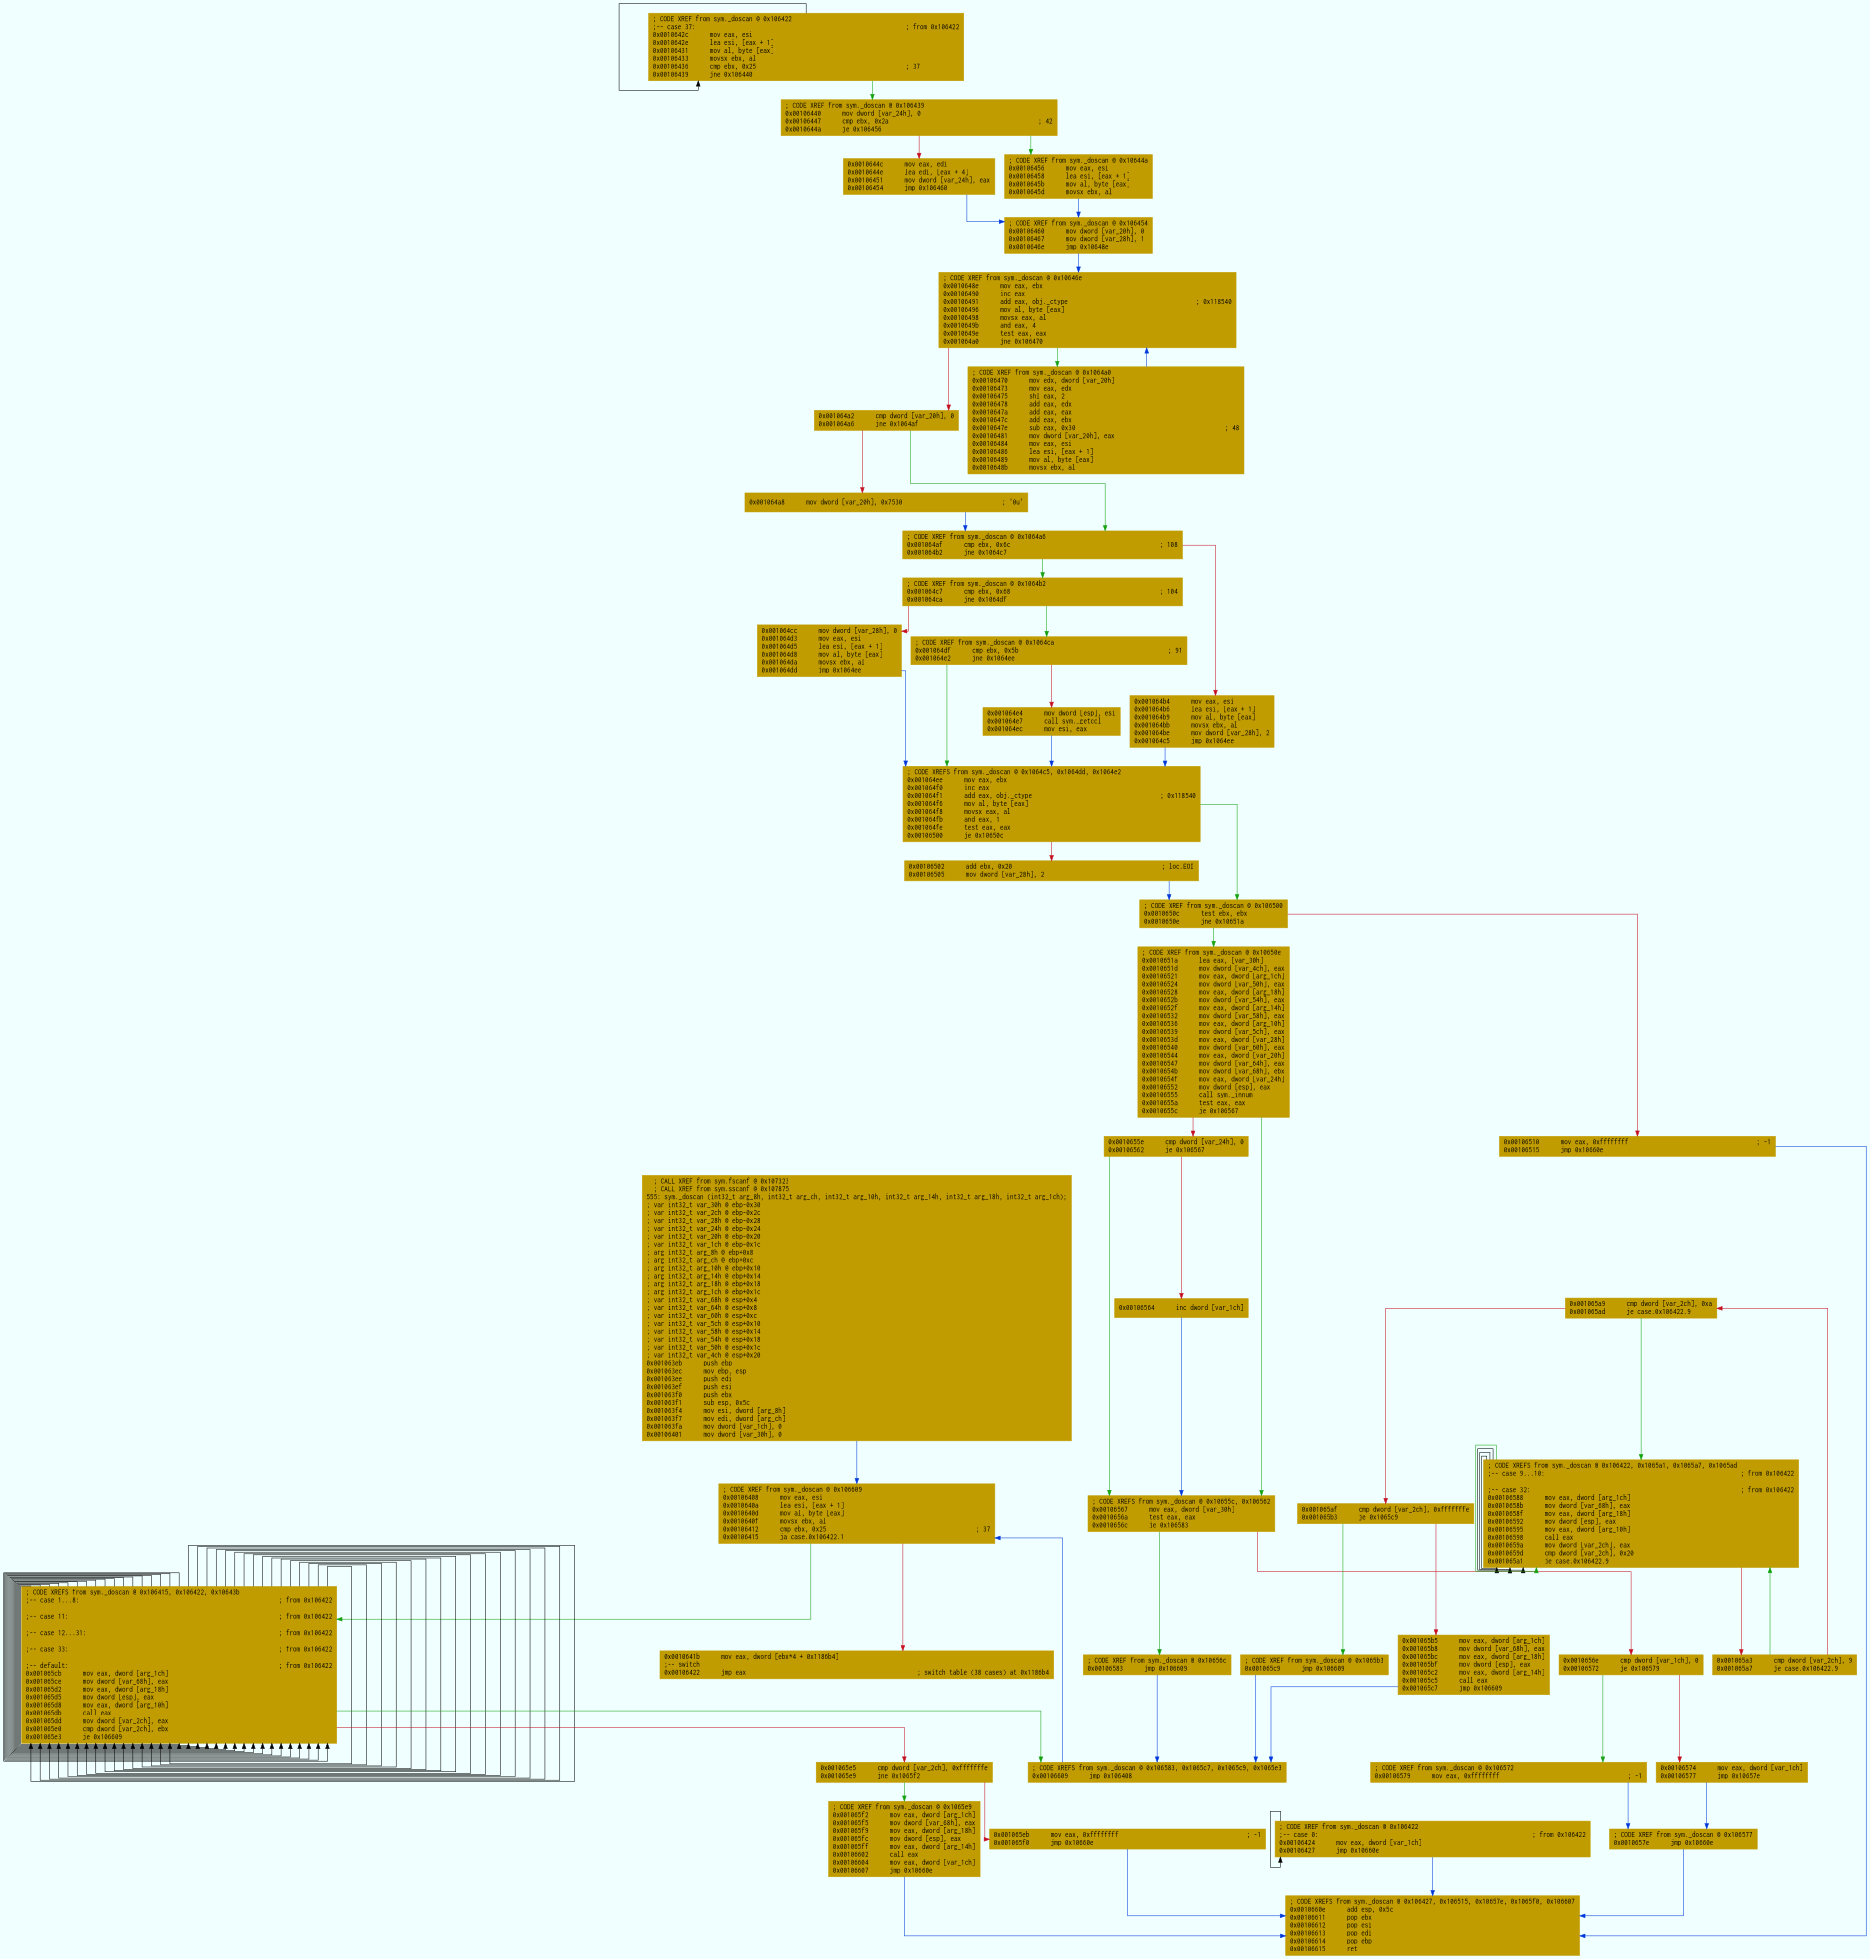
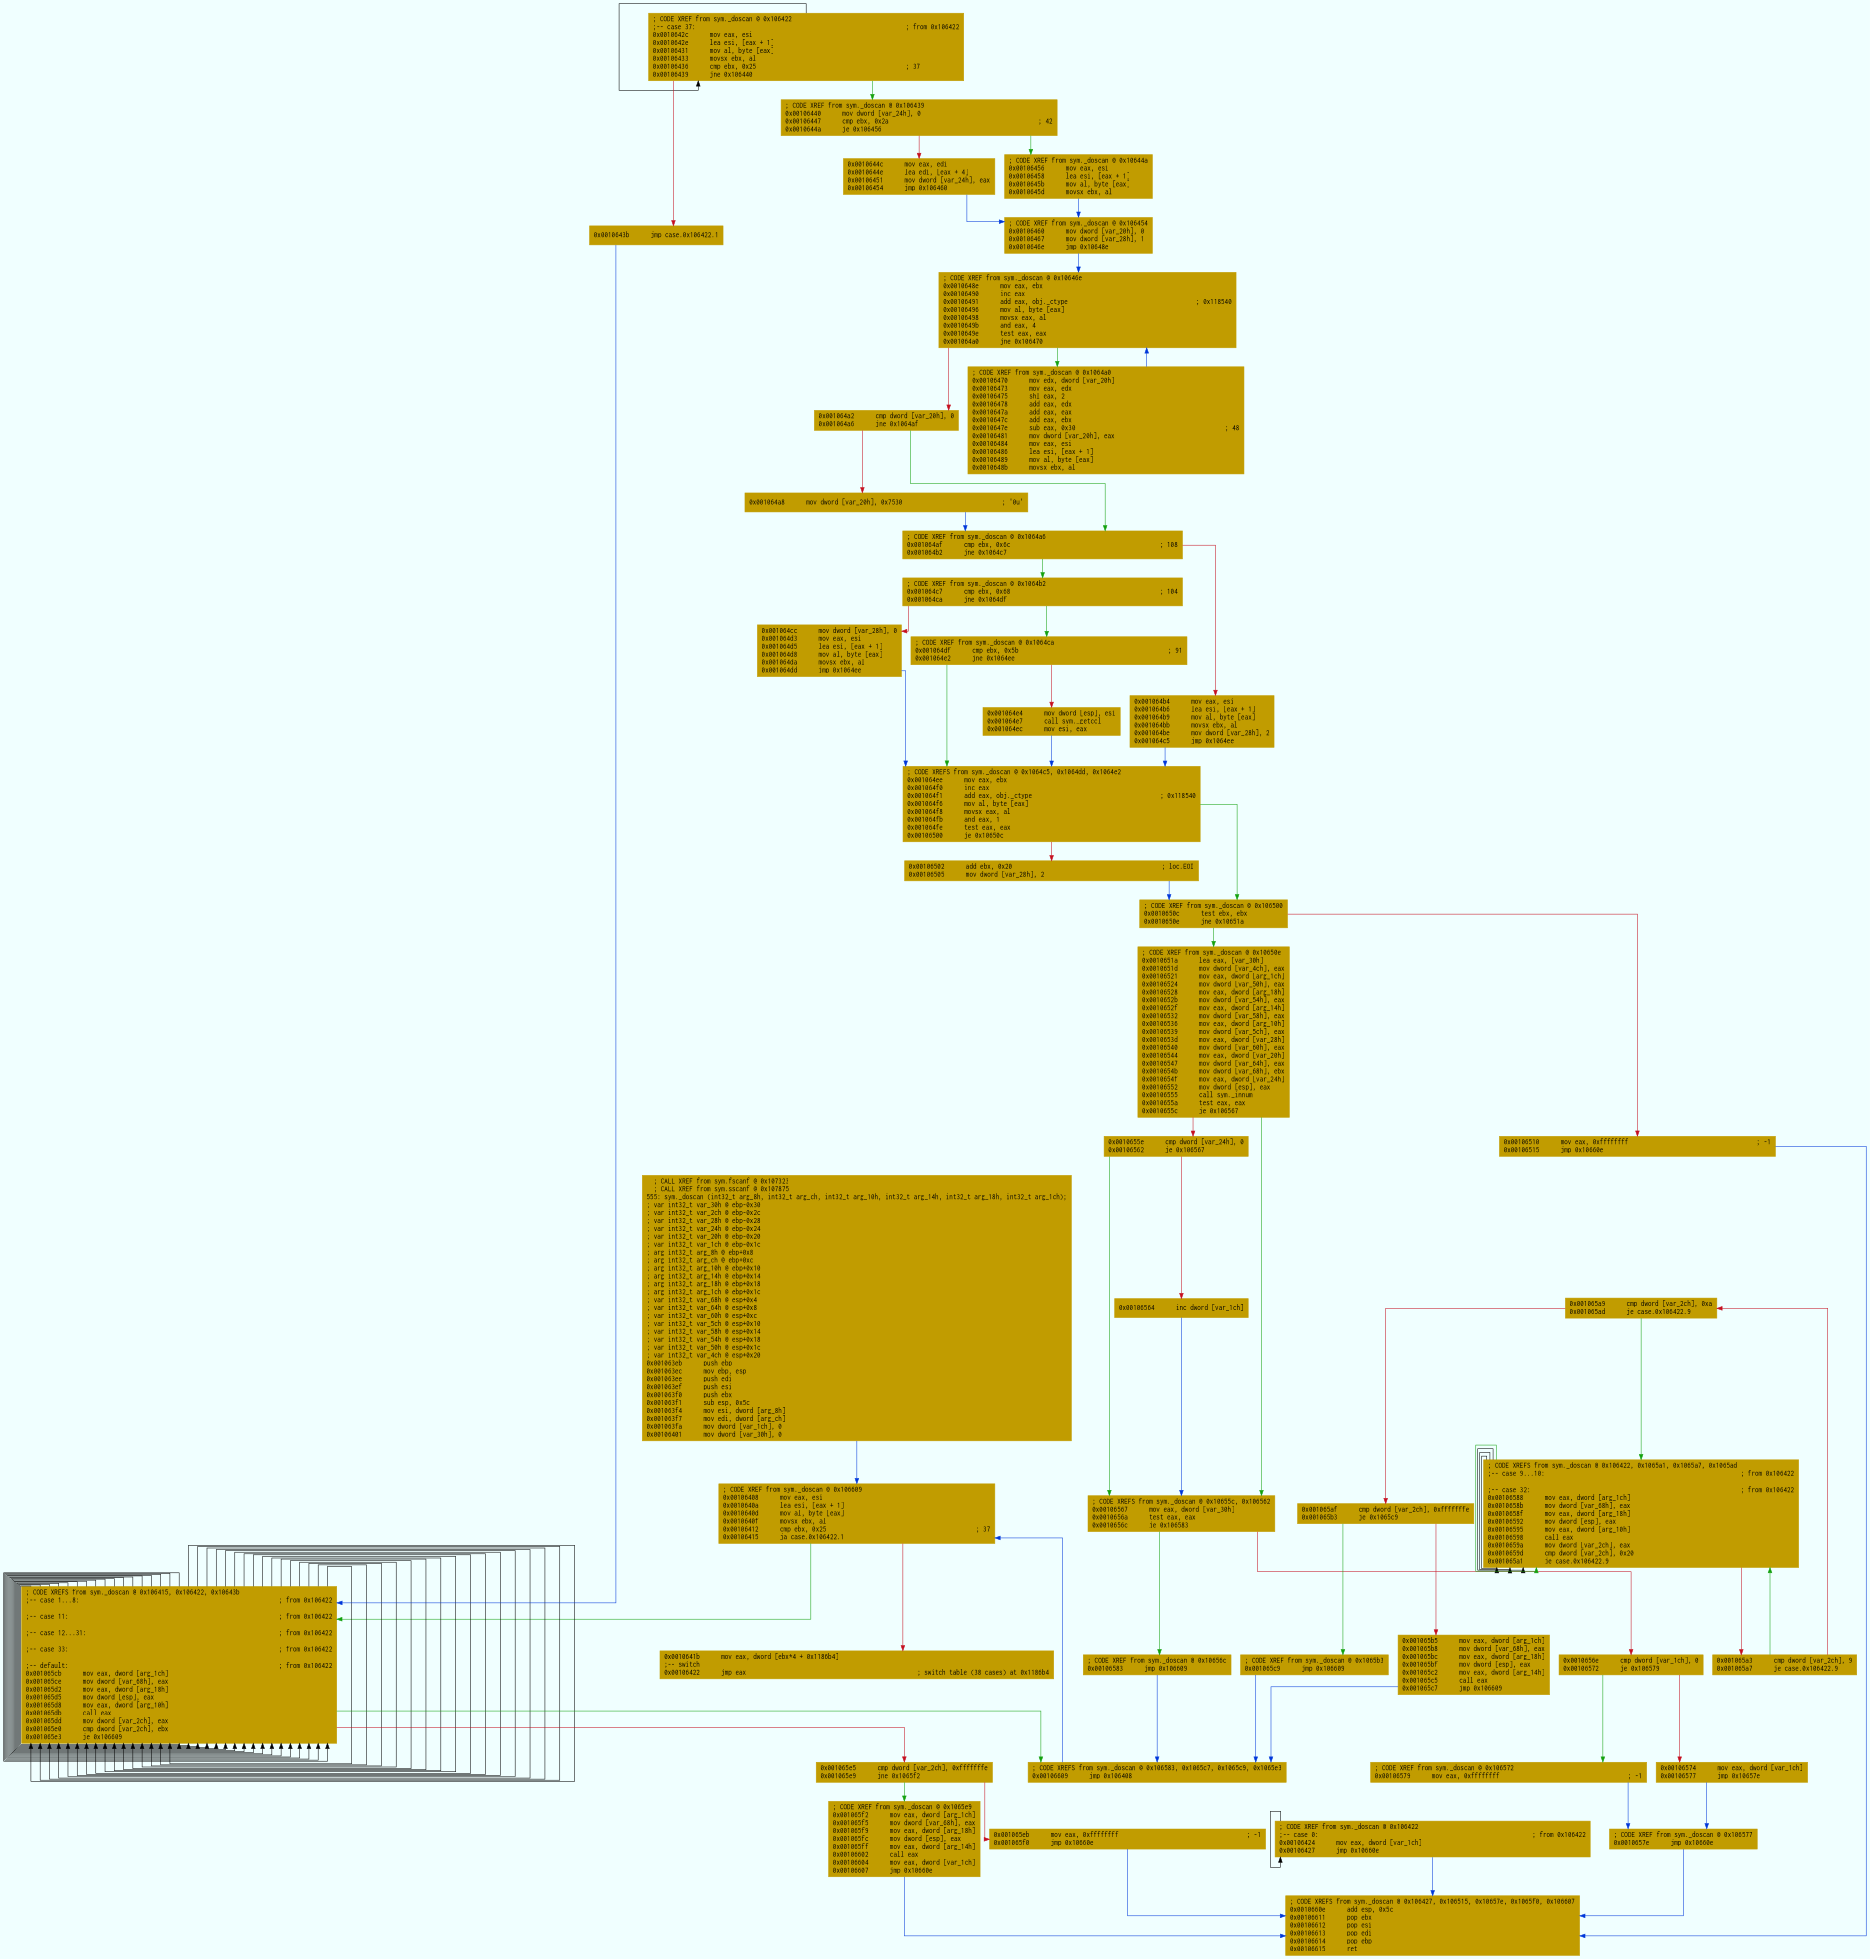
none -> (656, 235)
